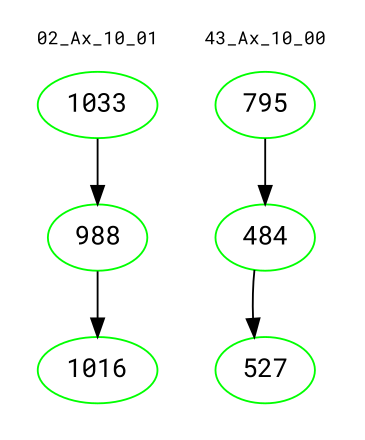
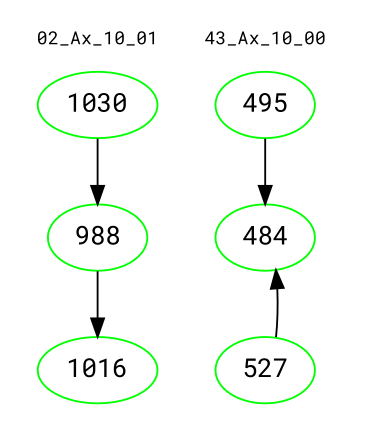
(98, 105) -> (98, 105)
(265, 105) -> (265, 105)
(253, 294) -> (278, 313)
